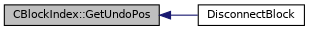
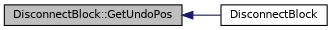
(82, 15) -> (93, 15)
